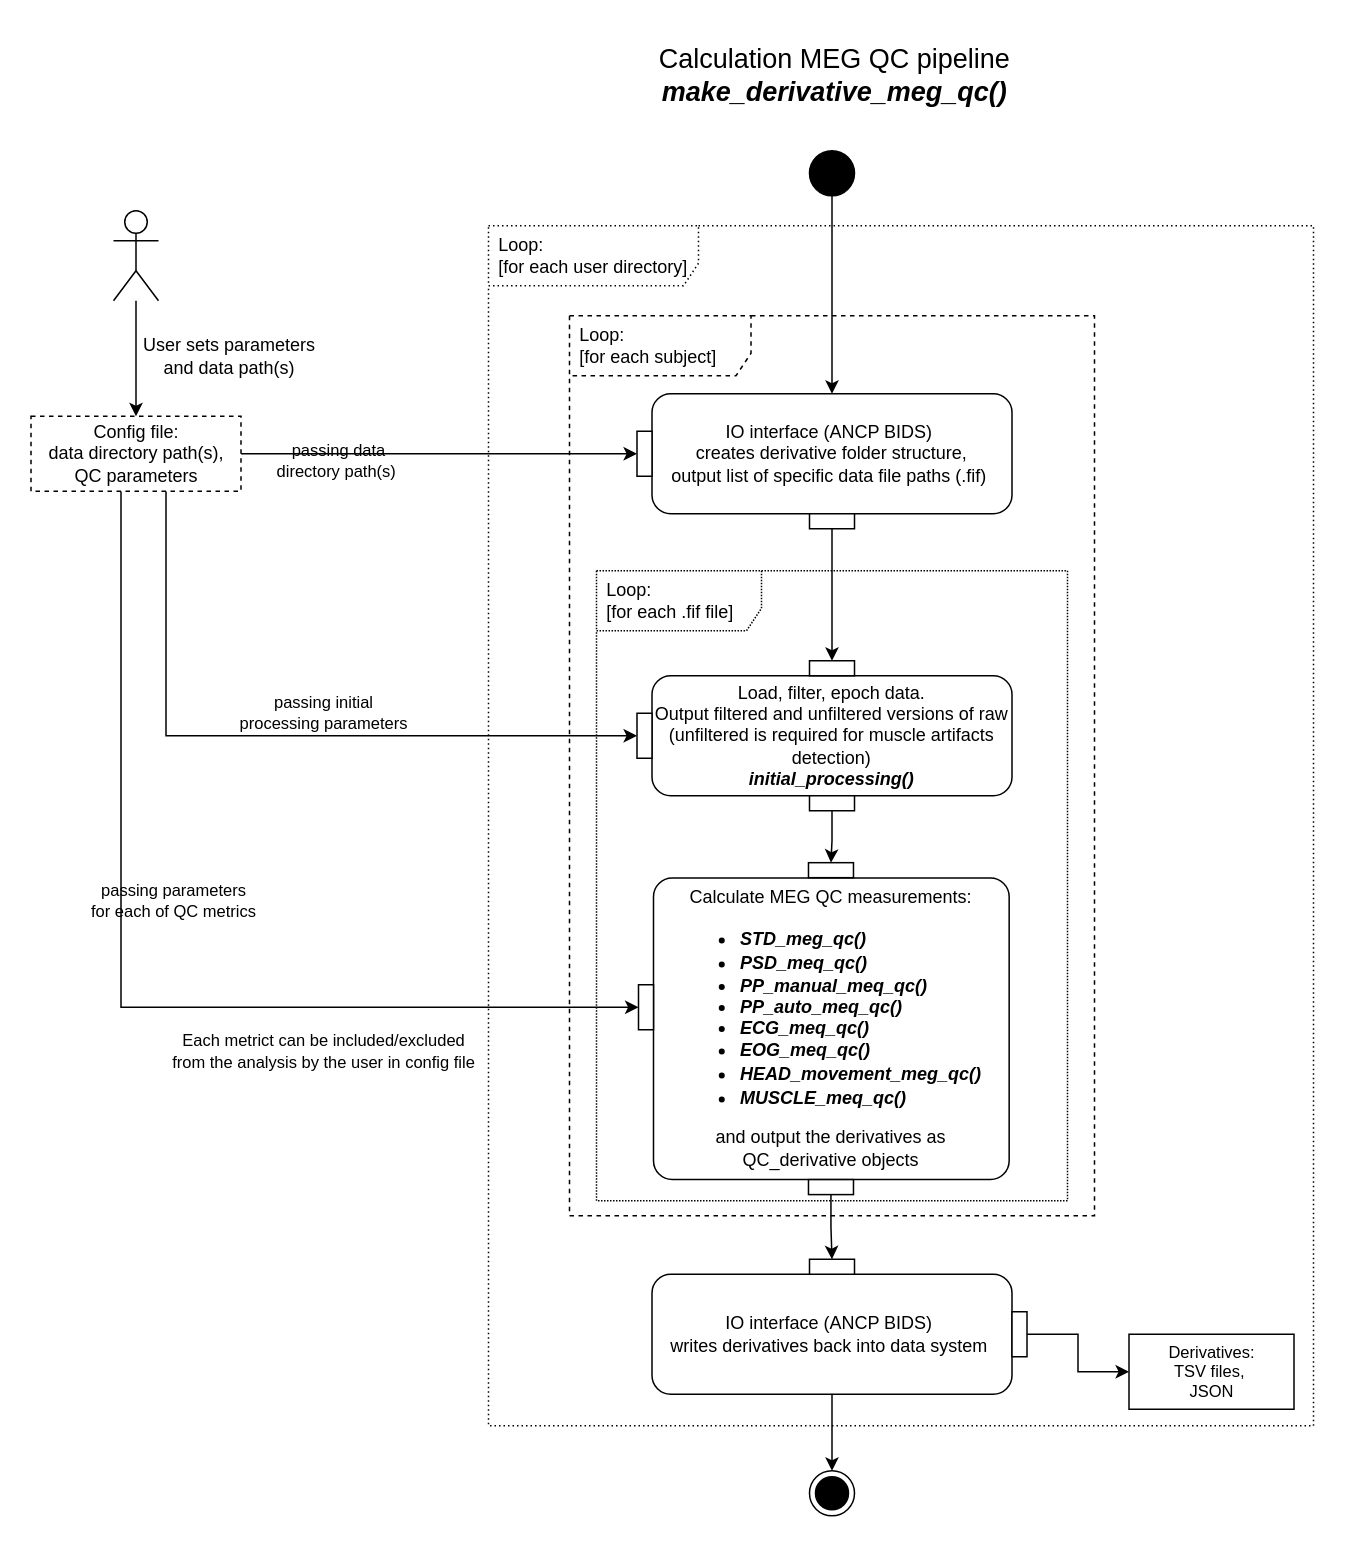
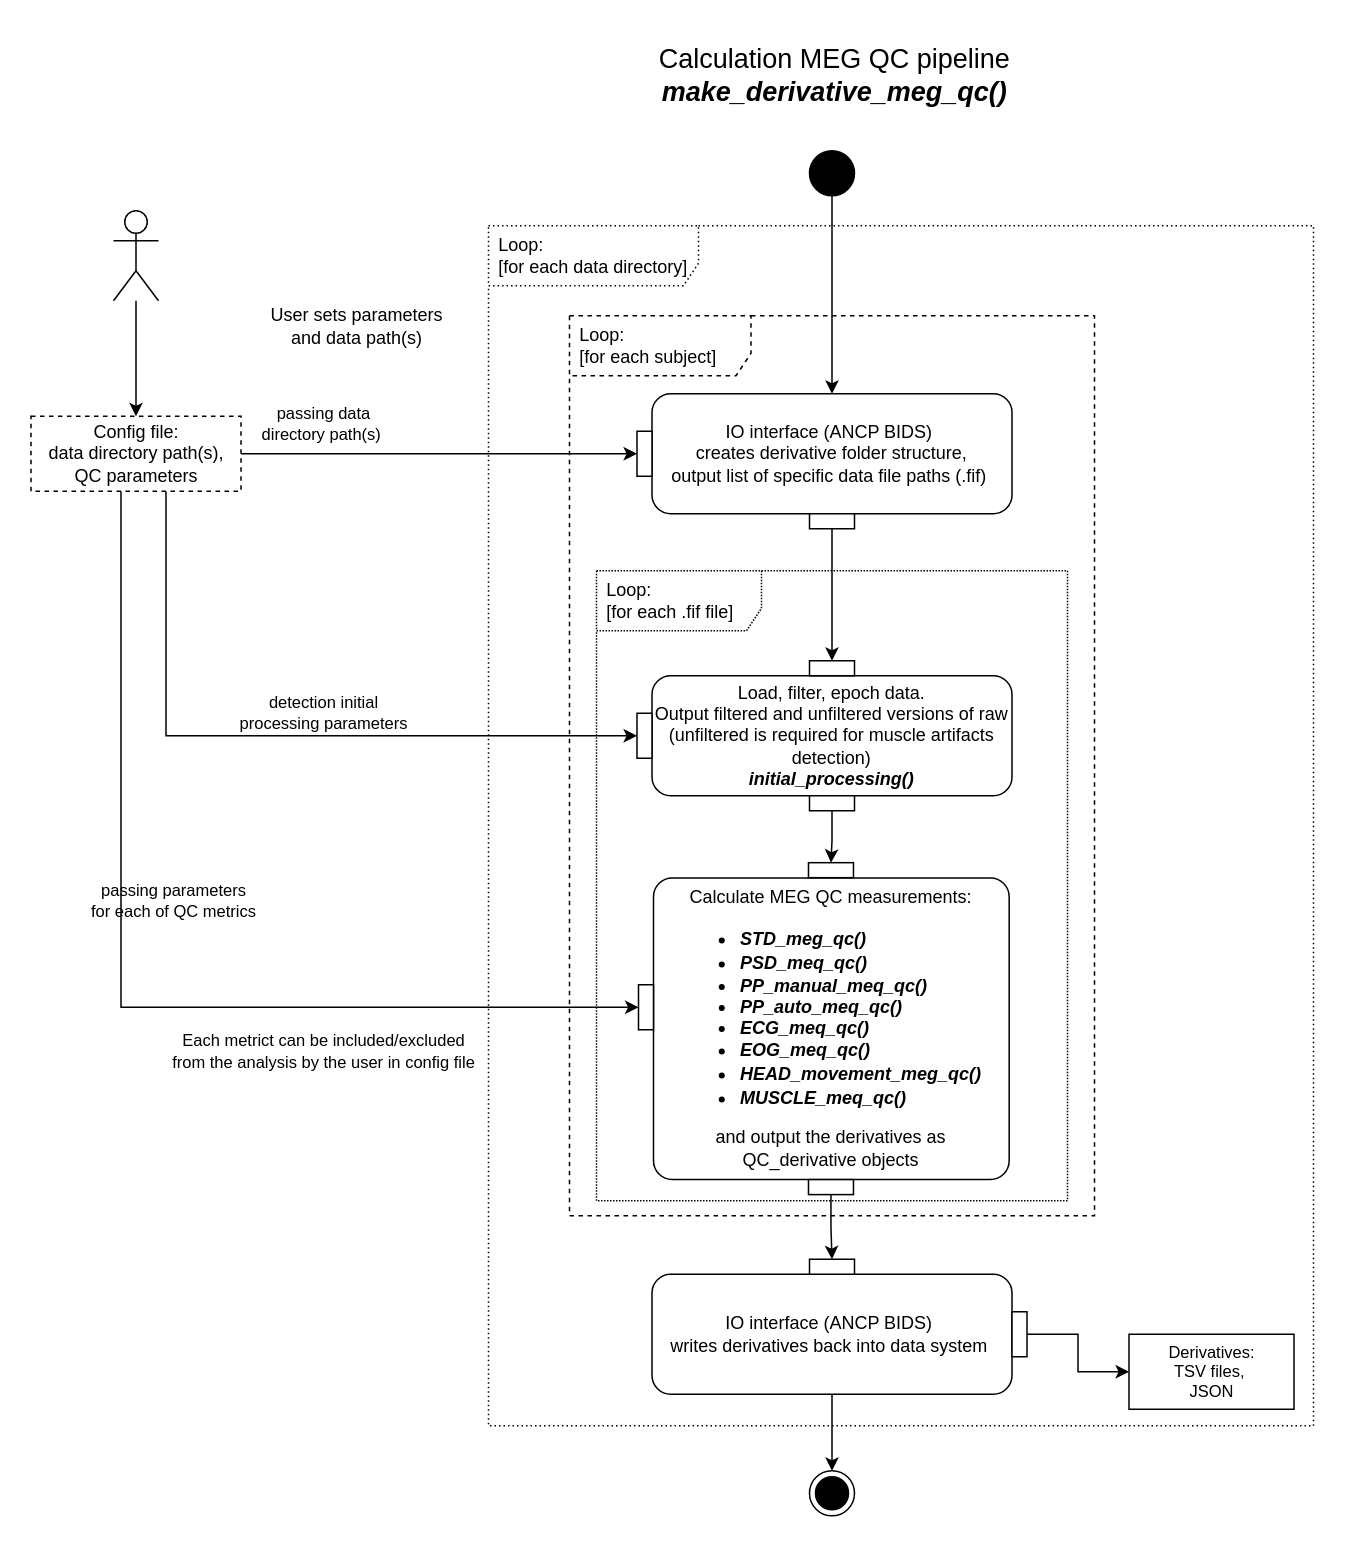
(599, 256) -> (599, 256)
(229, 356) -> (356, 326)
(338, 461) -> (323, 424)
(324, 713) -> (324, 713)
